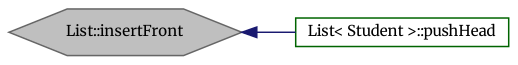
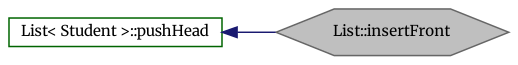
(276, 32) -> (256, 32)
